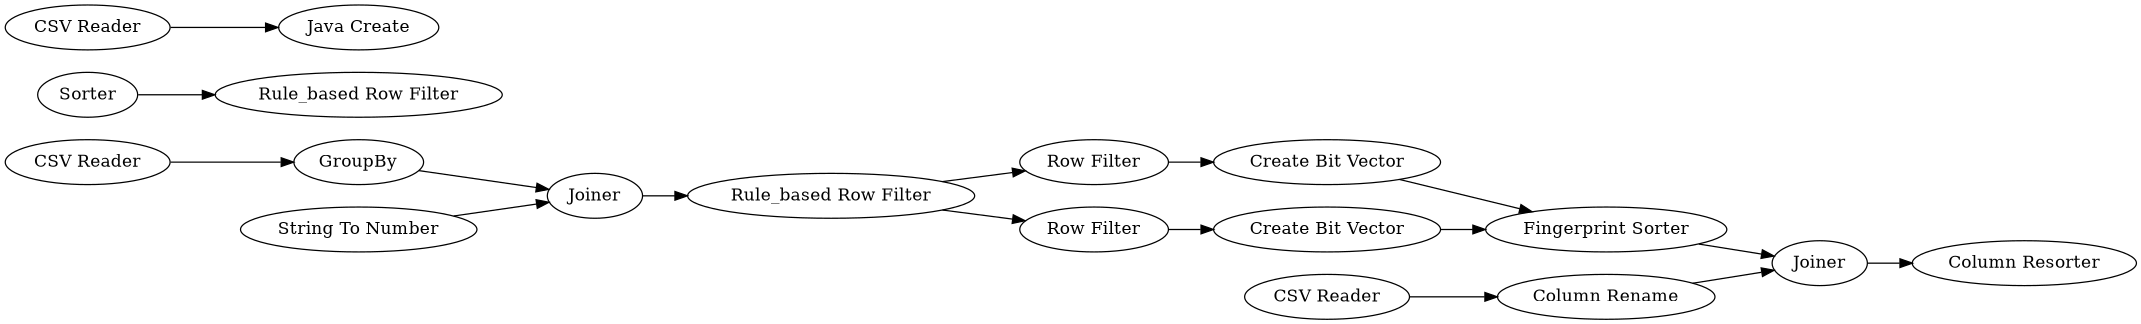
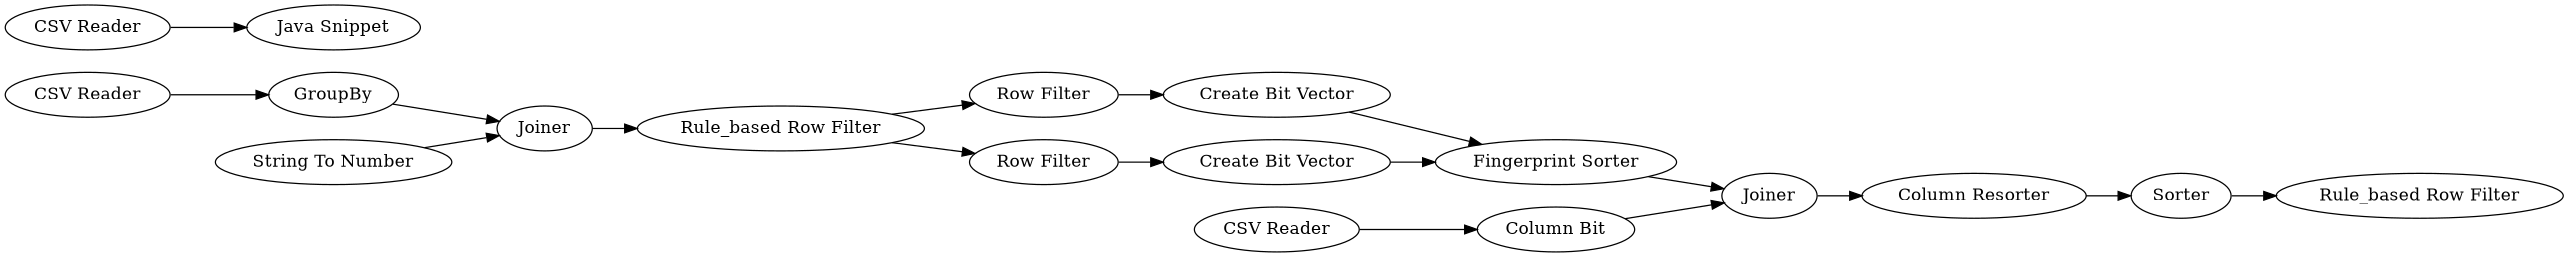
(359, 27) -> (334, 27)
none -> (2102, 196)
(1606, 297) -> (1556, 229)
